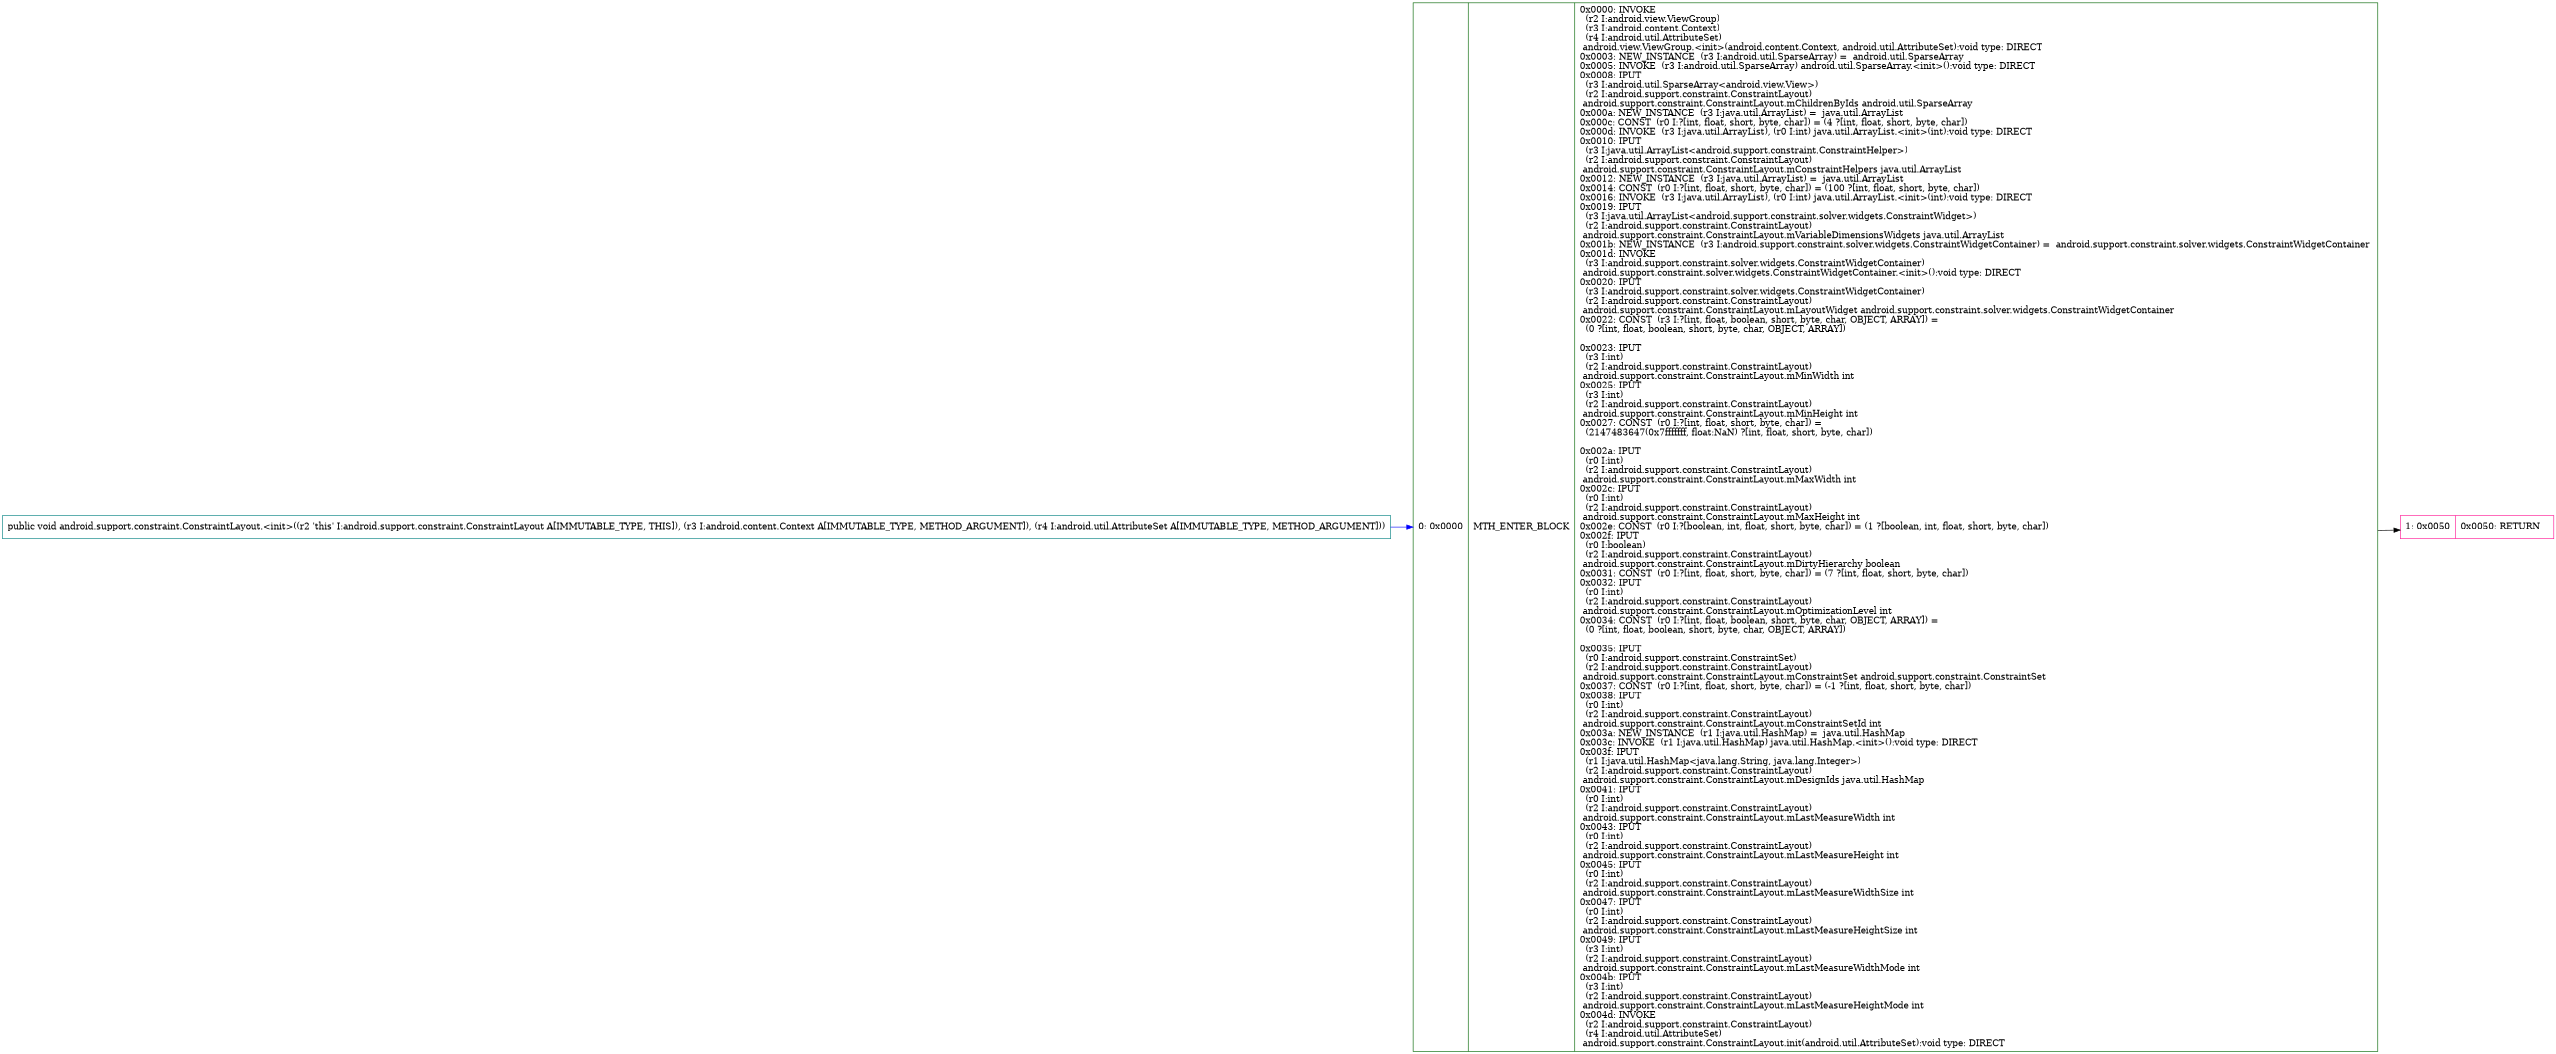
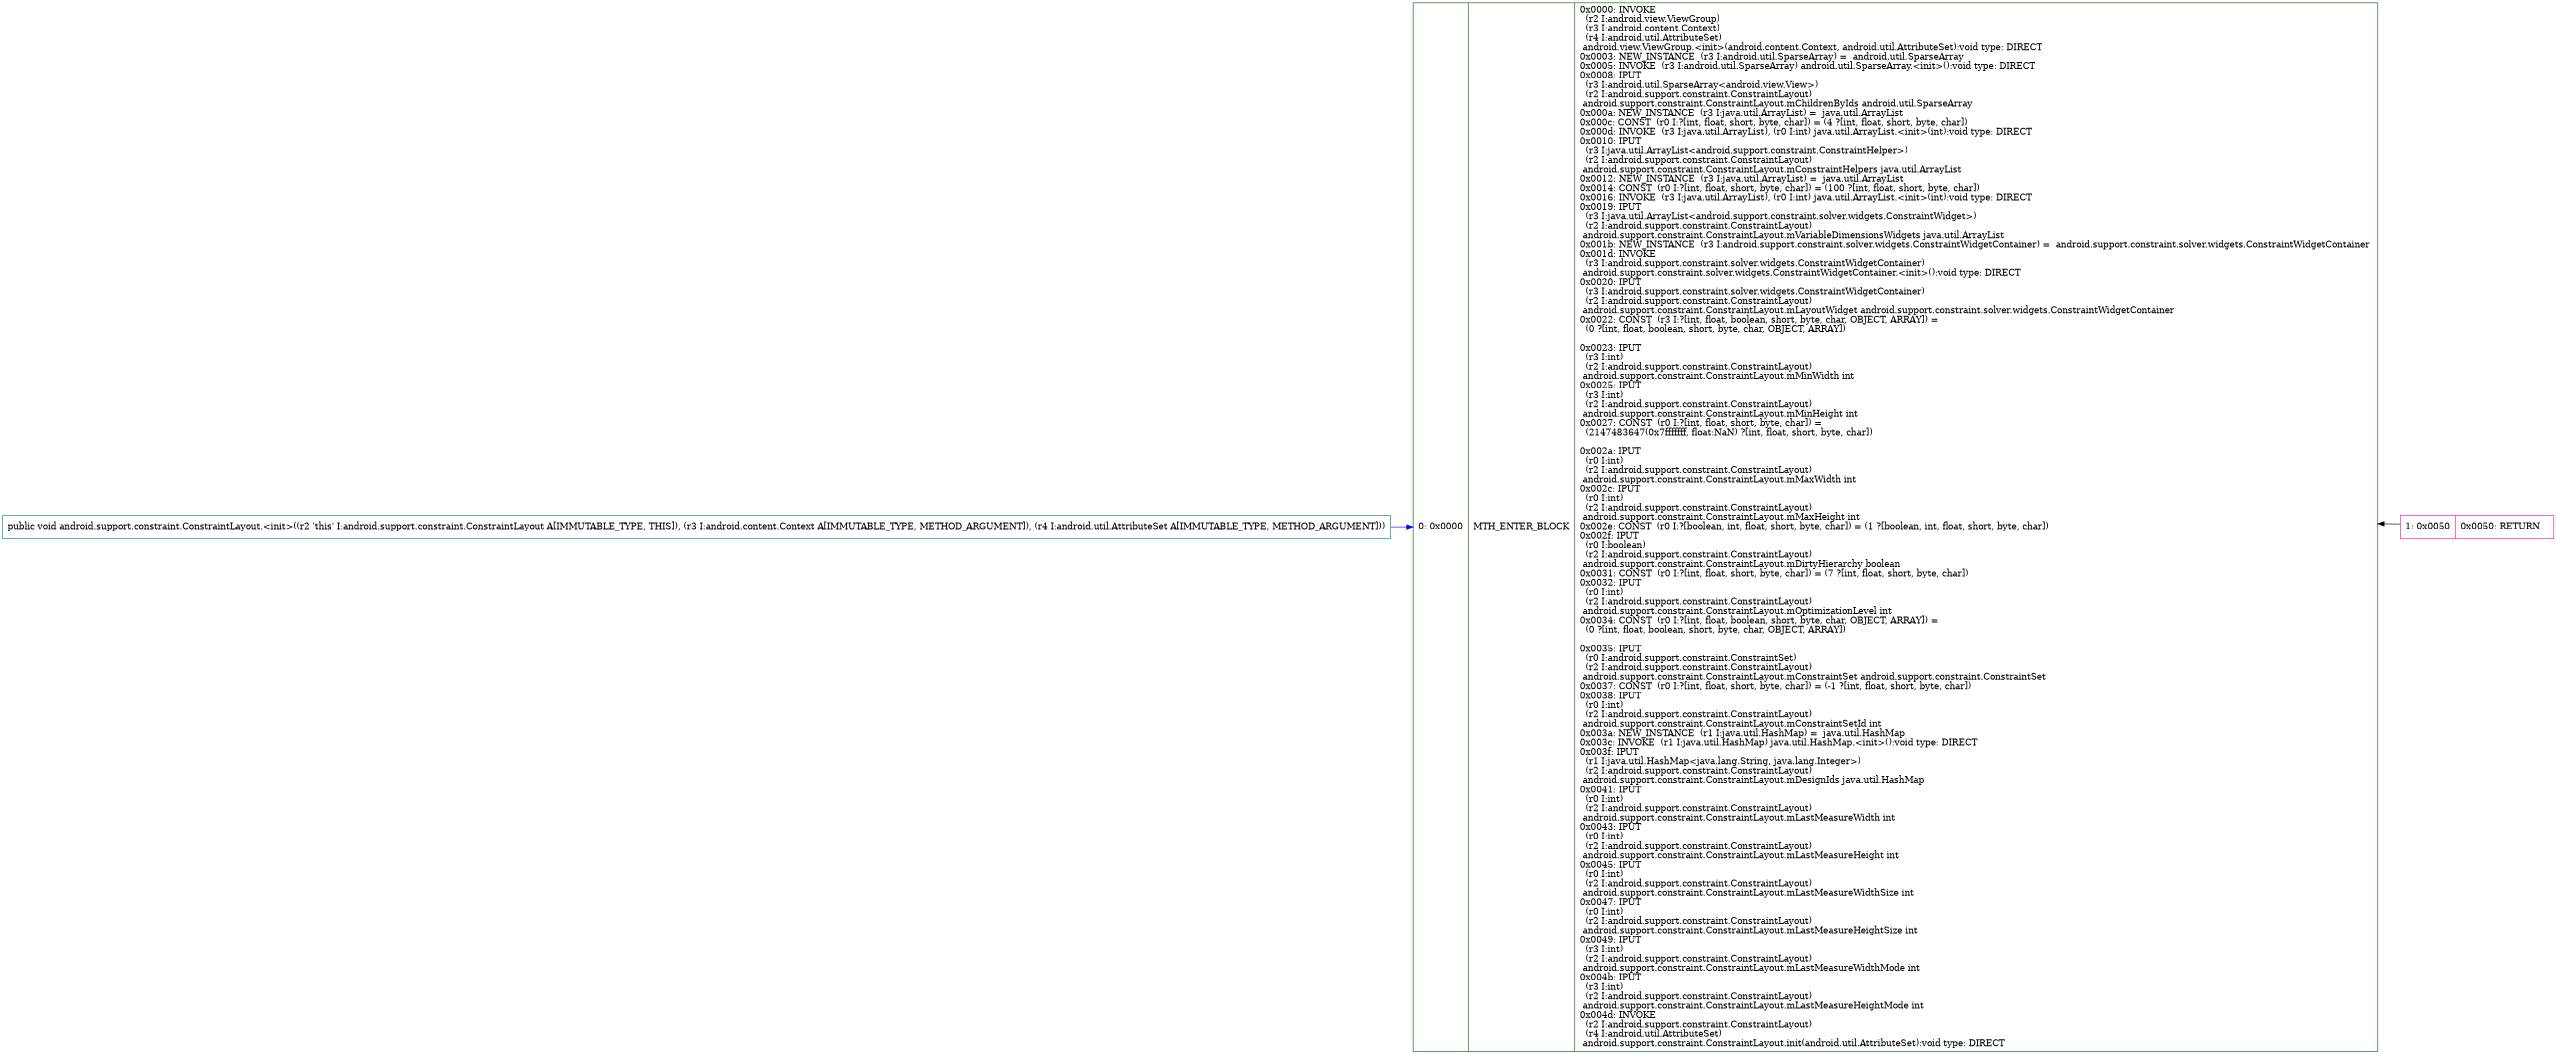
(2386, 530) -> (2392, 524)
